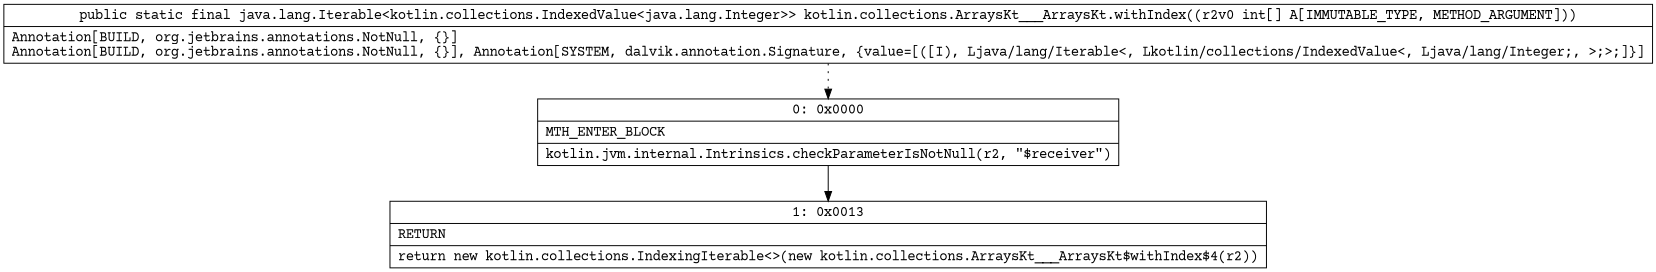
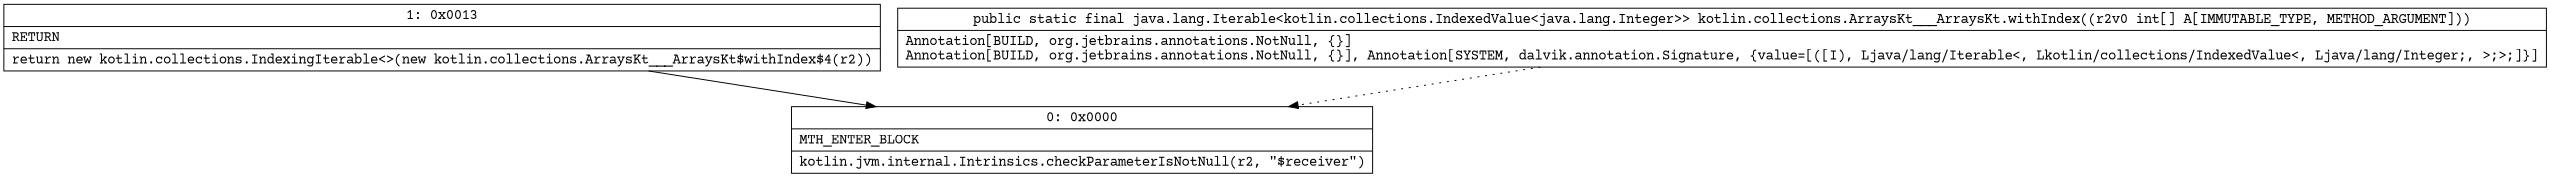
(828, 179) -> (757, 88)
